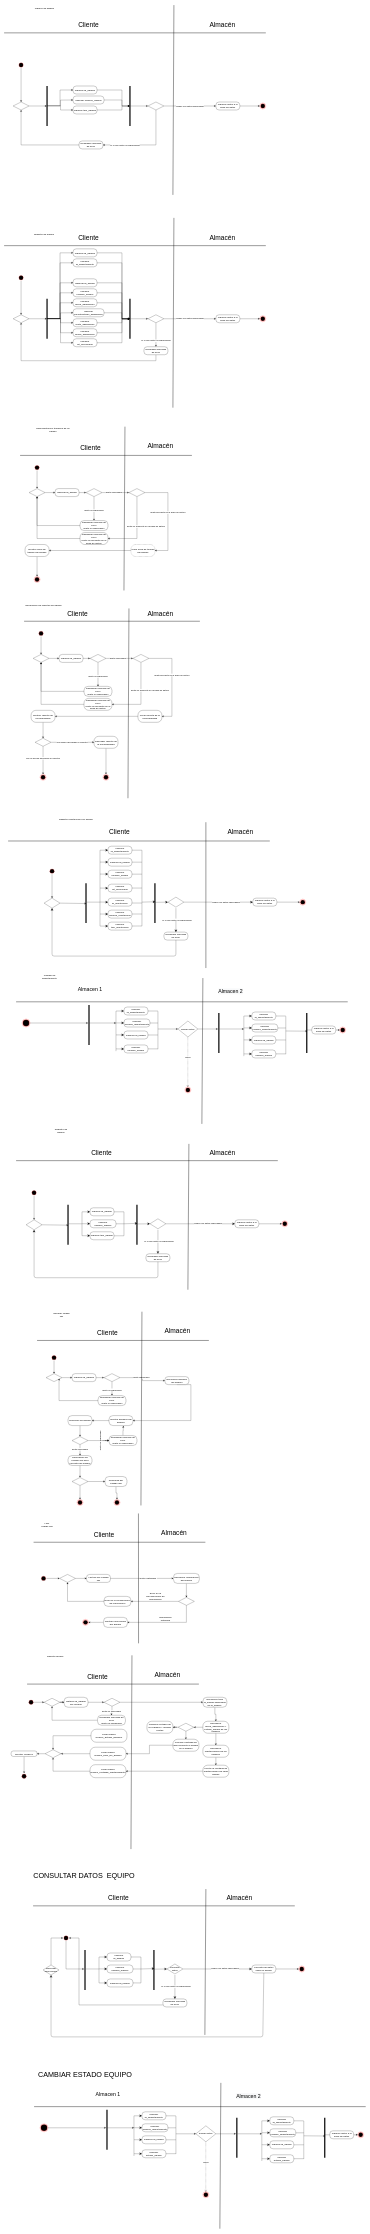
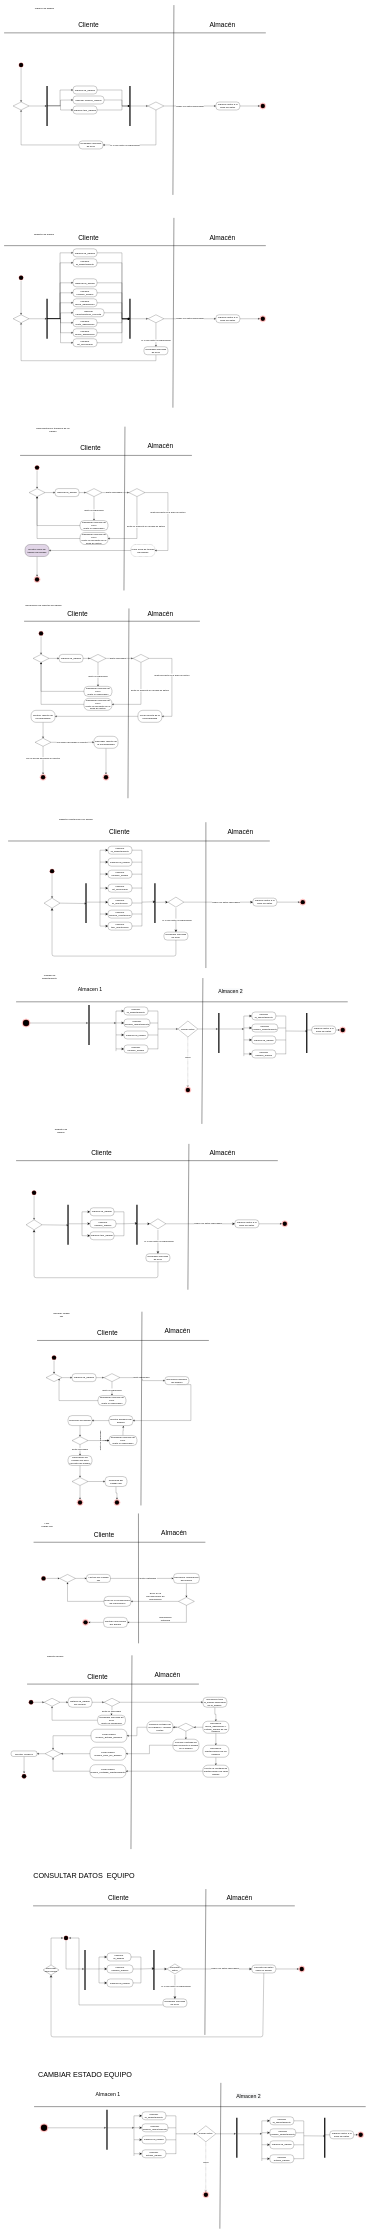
(89, 312) -> (89, 312)
(37, 550) -> (37, 550)
(76, 1703) -> (80, 1703)
none -> (129, 1737)
